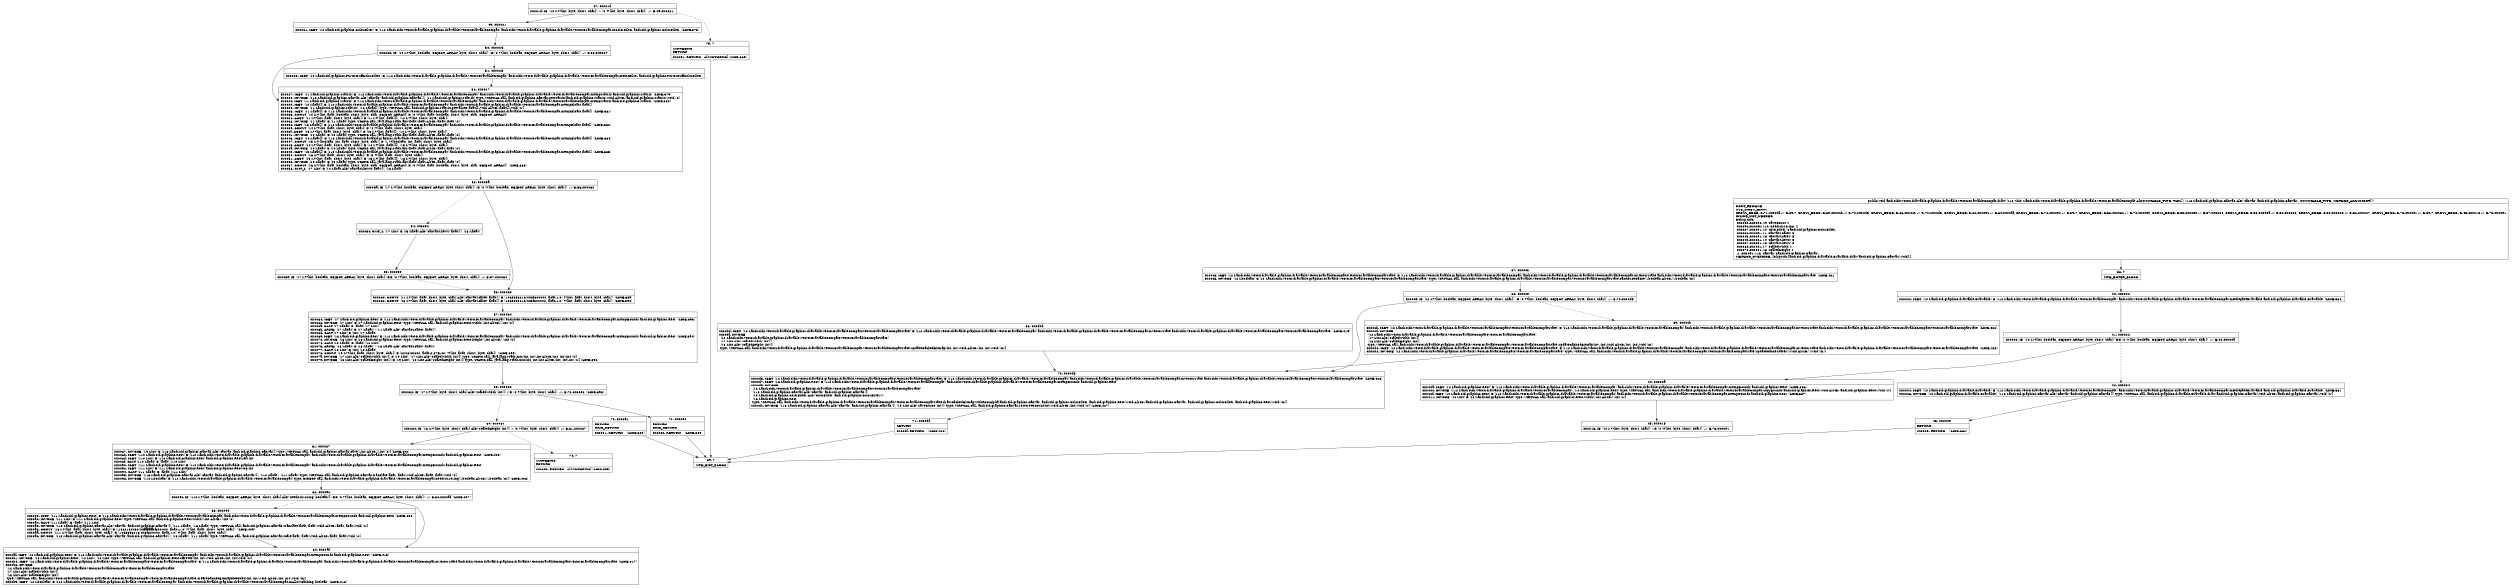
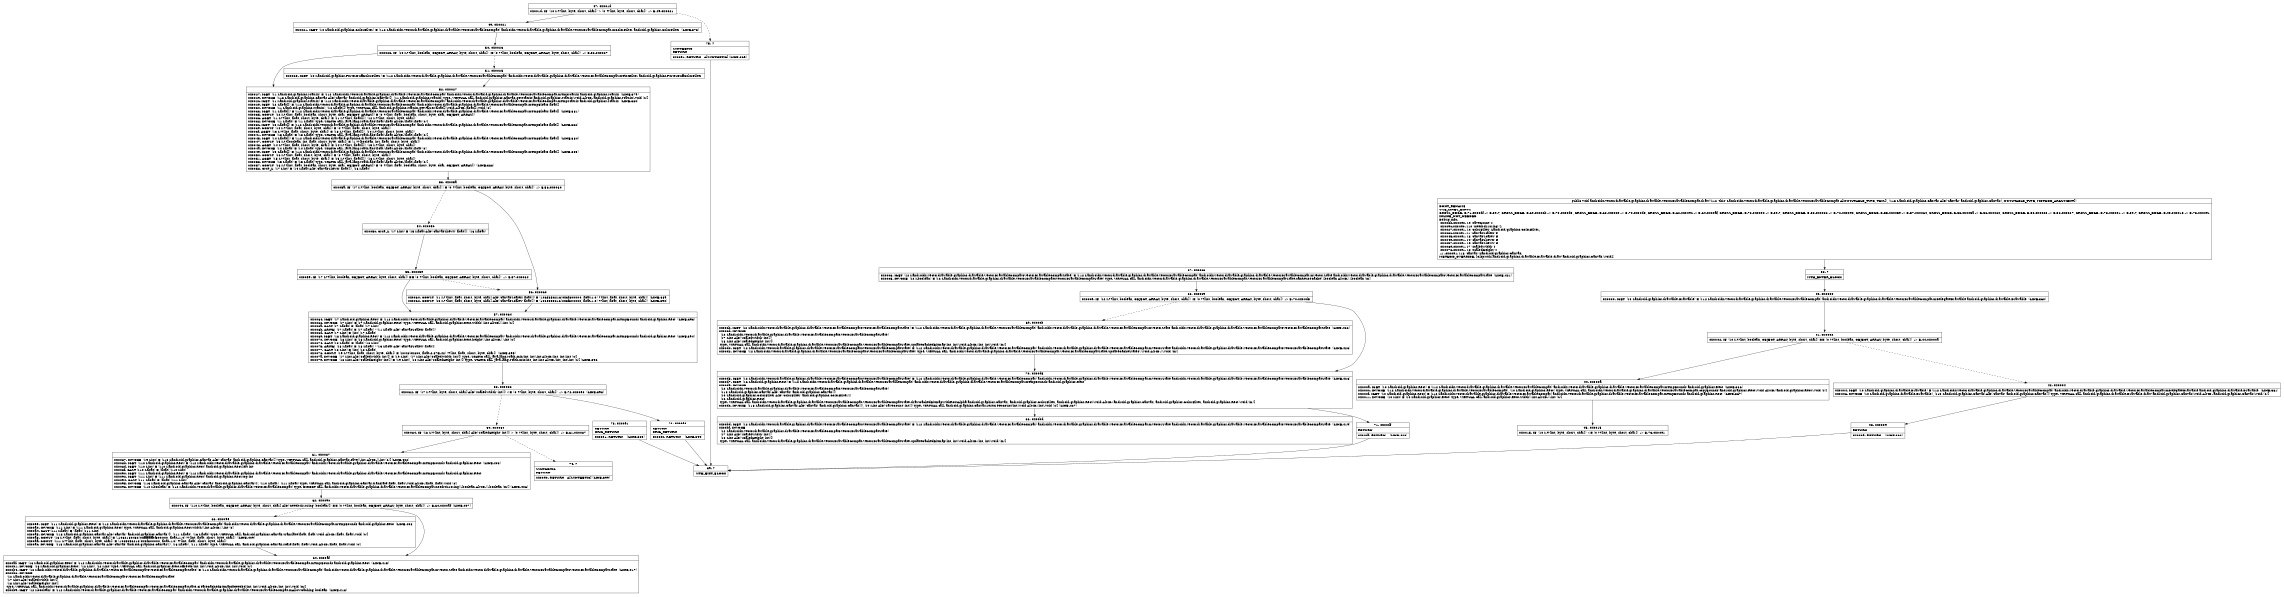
none -> (402, 295)
(1049, 360) -> (1035, 412)
